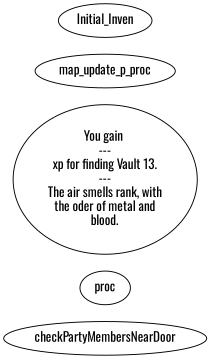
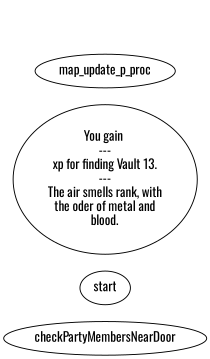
(105, 21) -> none
(105, 288) -> (105, 288)
